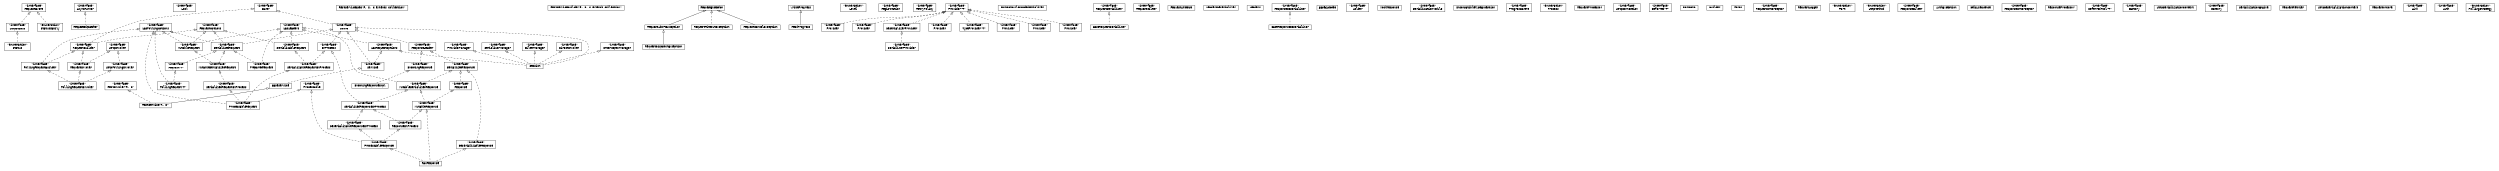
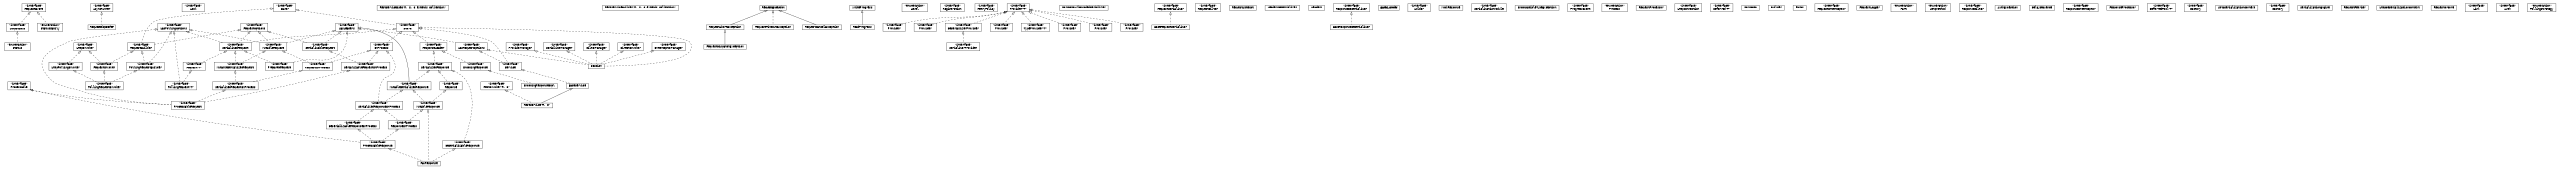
(351, 57) -> (398, 43)
none -> (317, 66)
